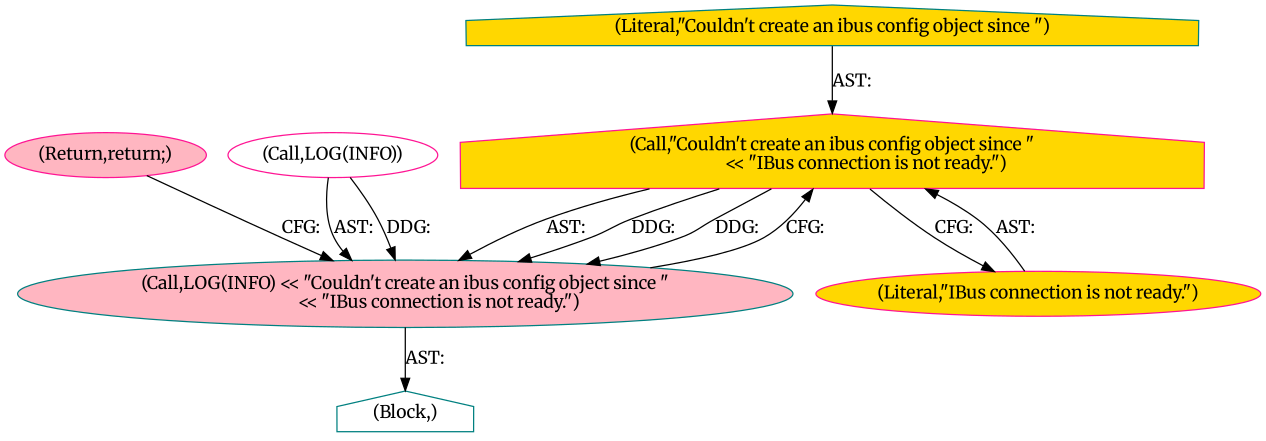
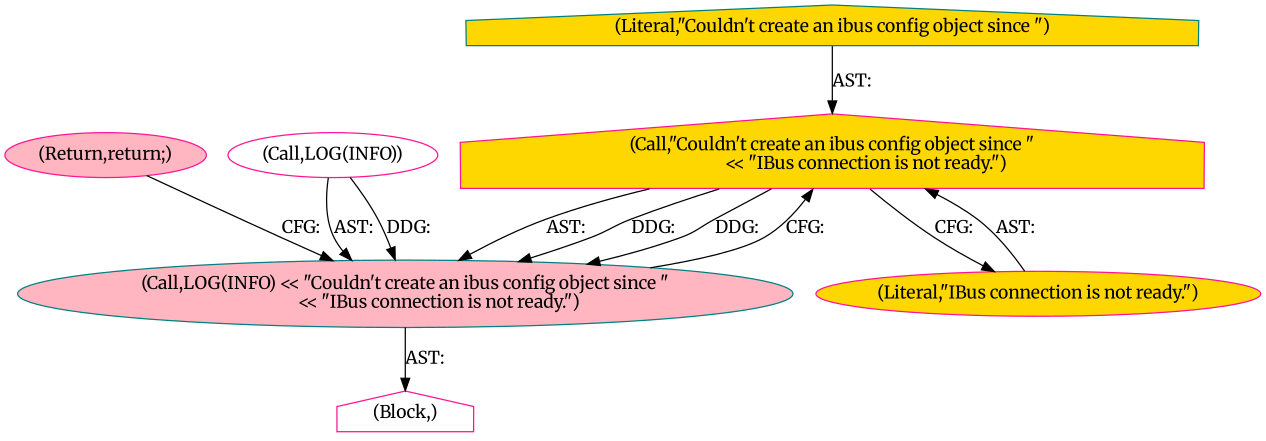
(405, 414) -> (405, 414)
